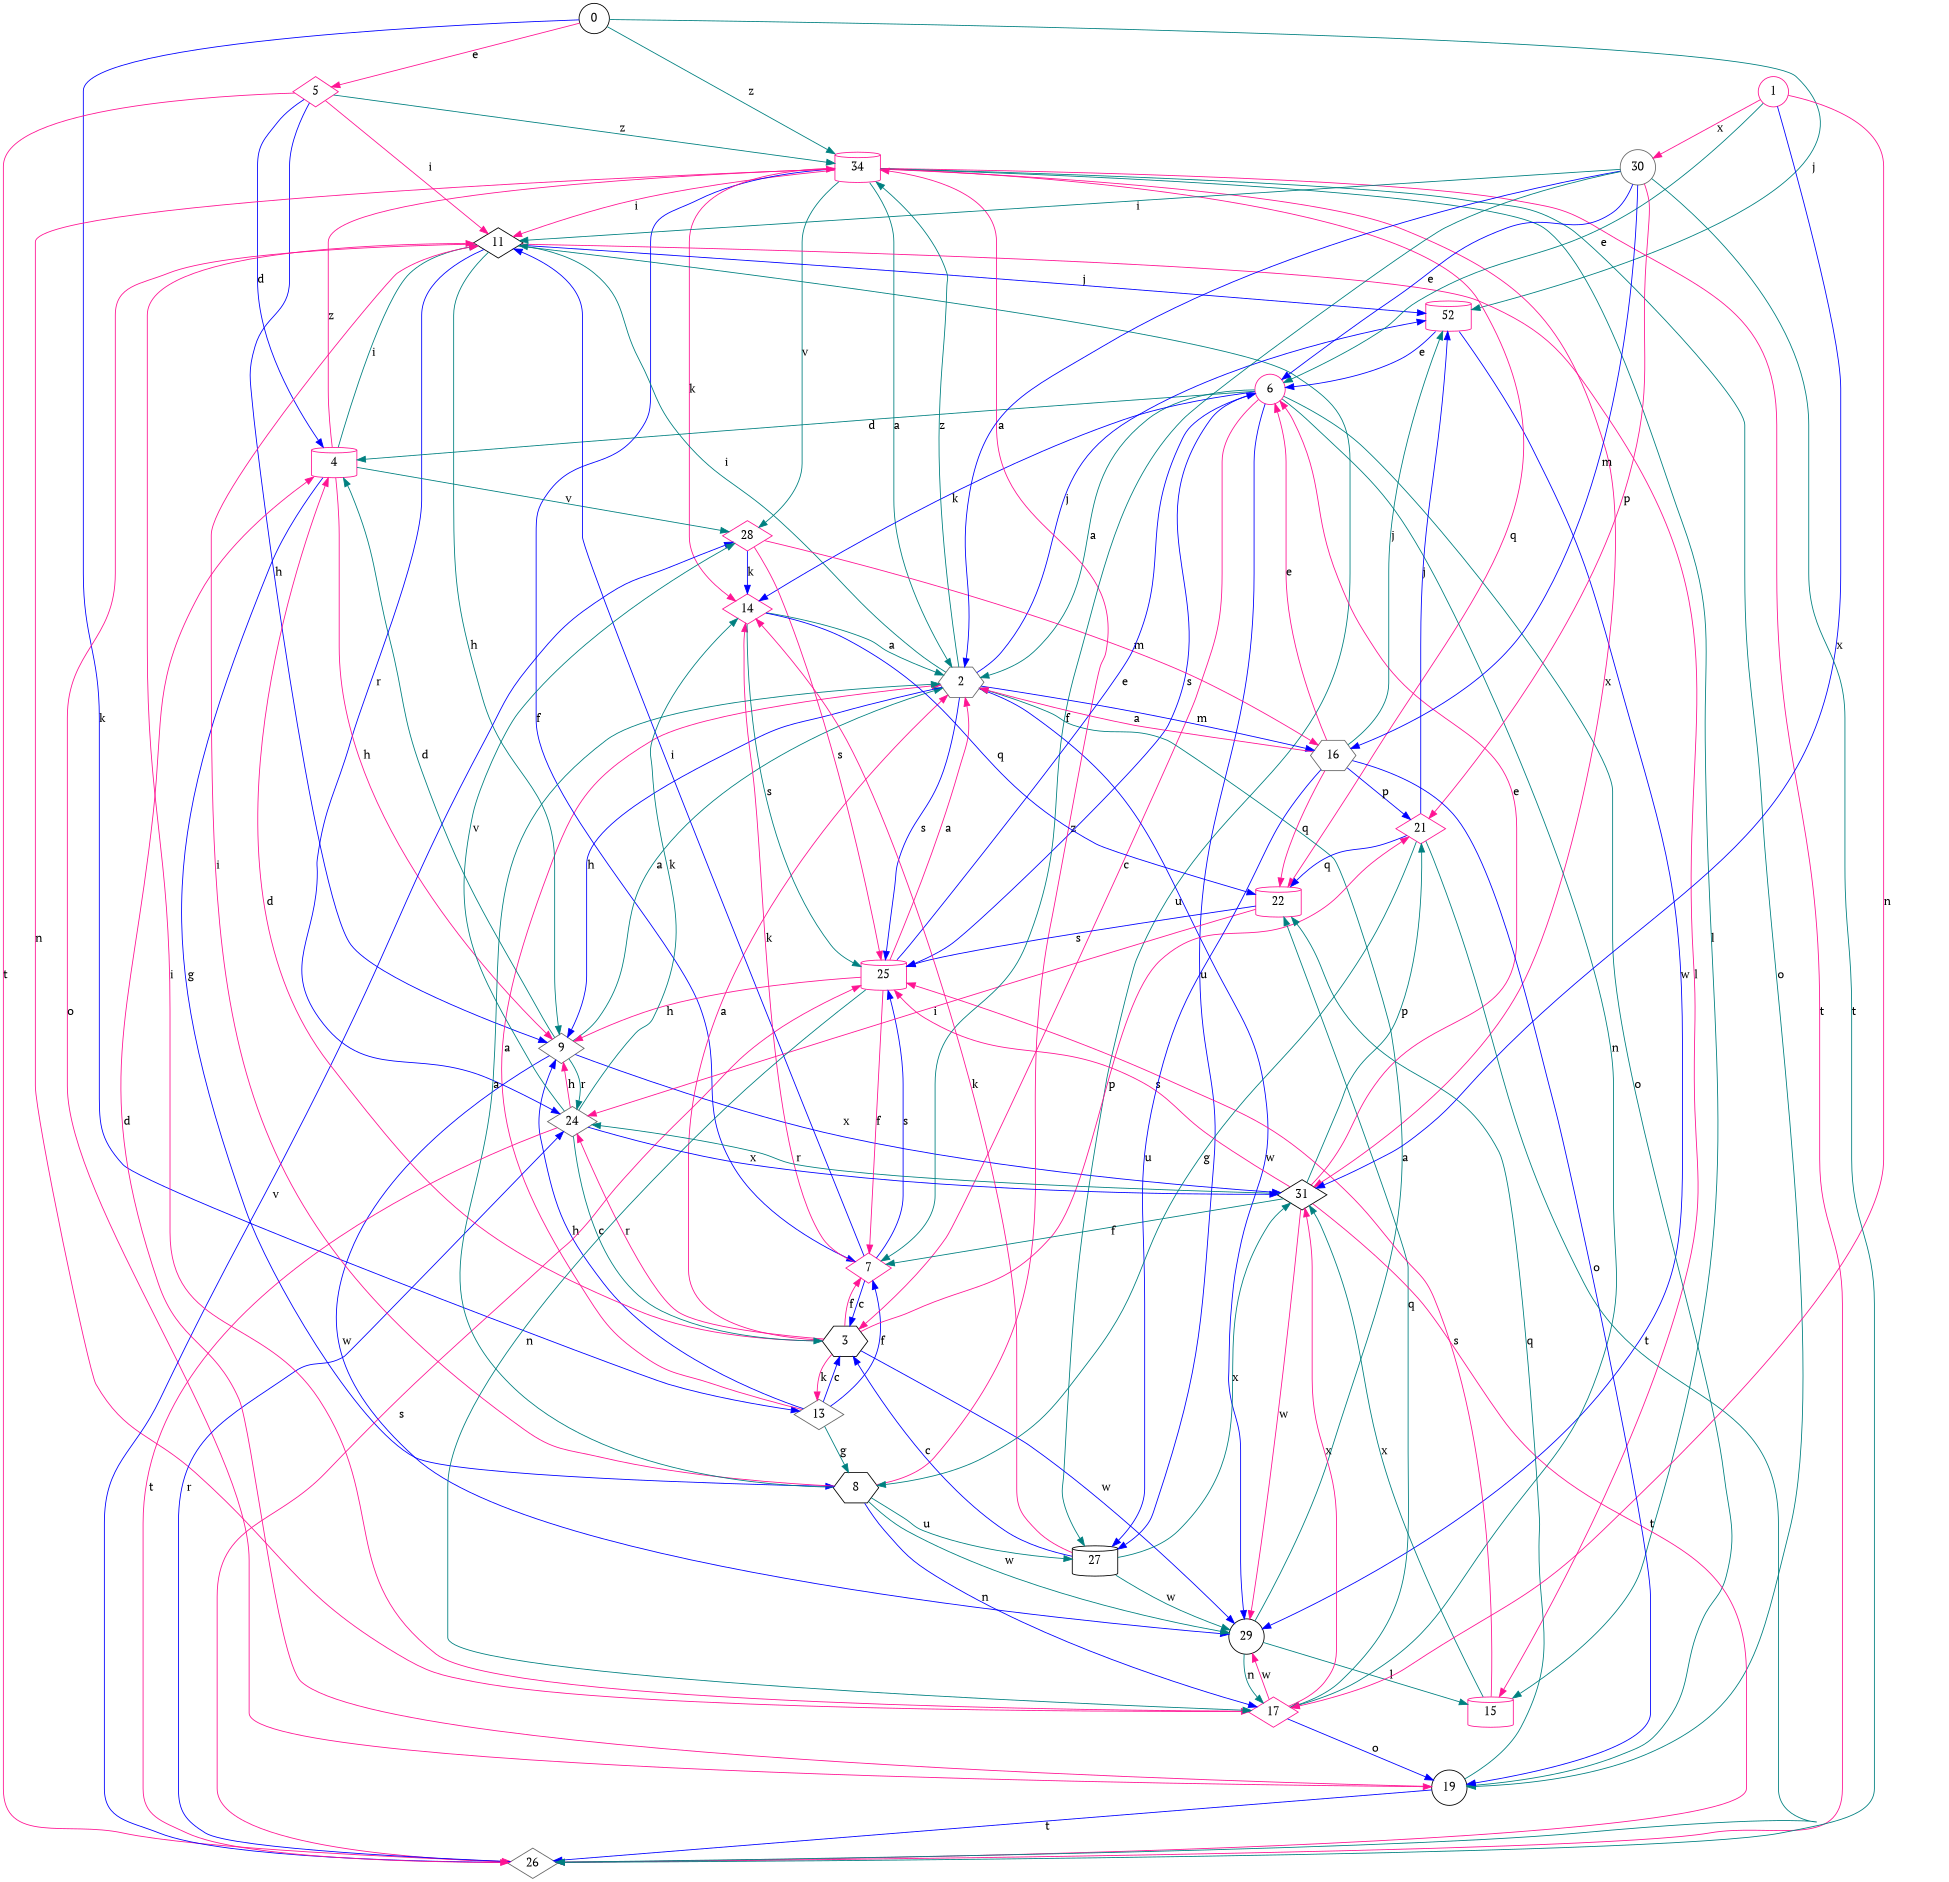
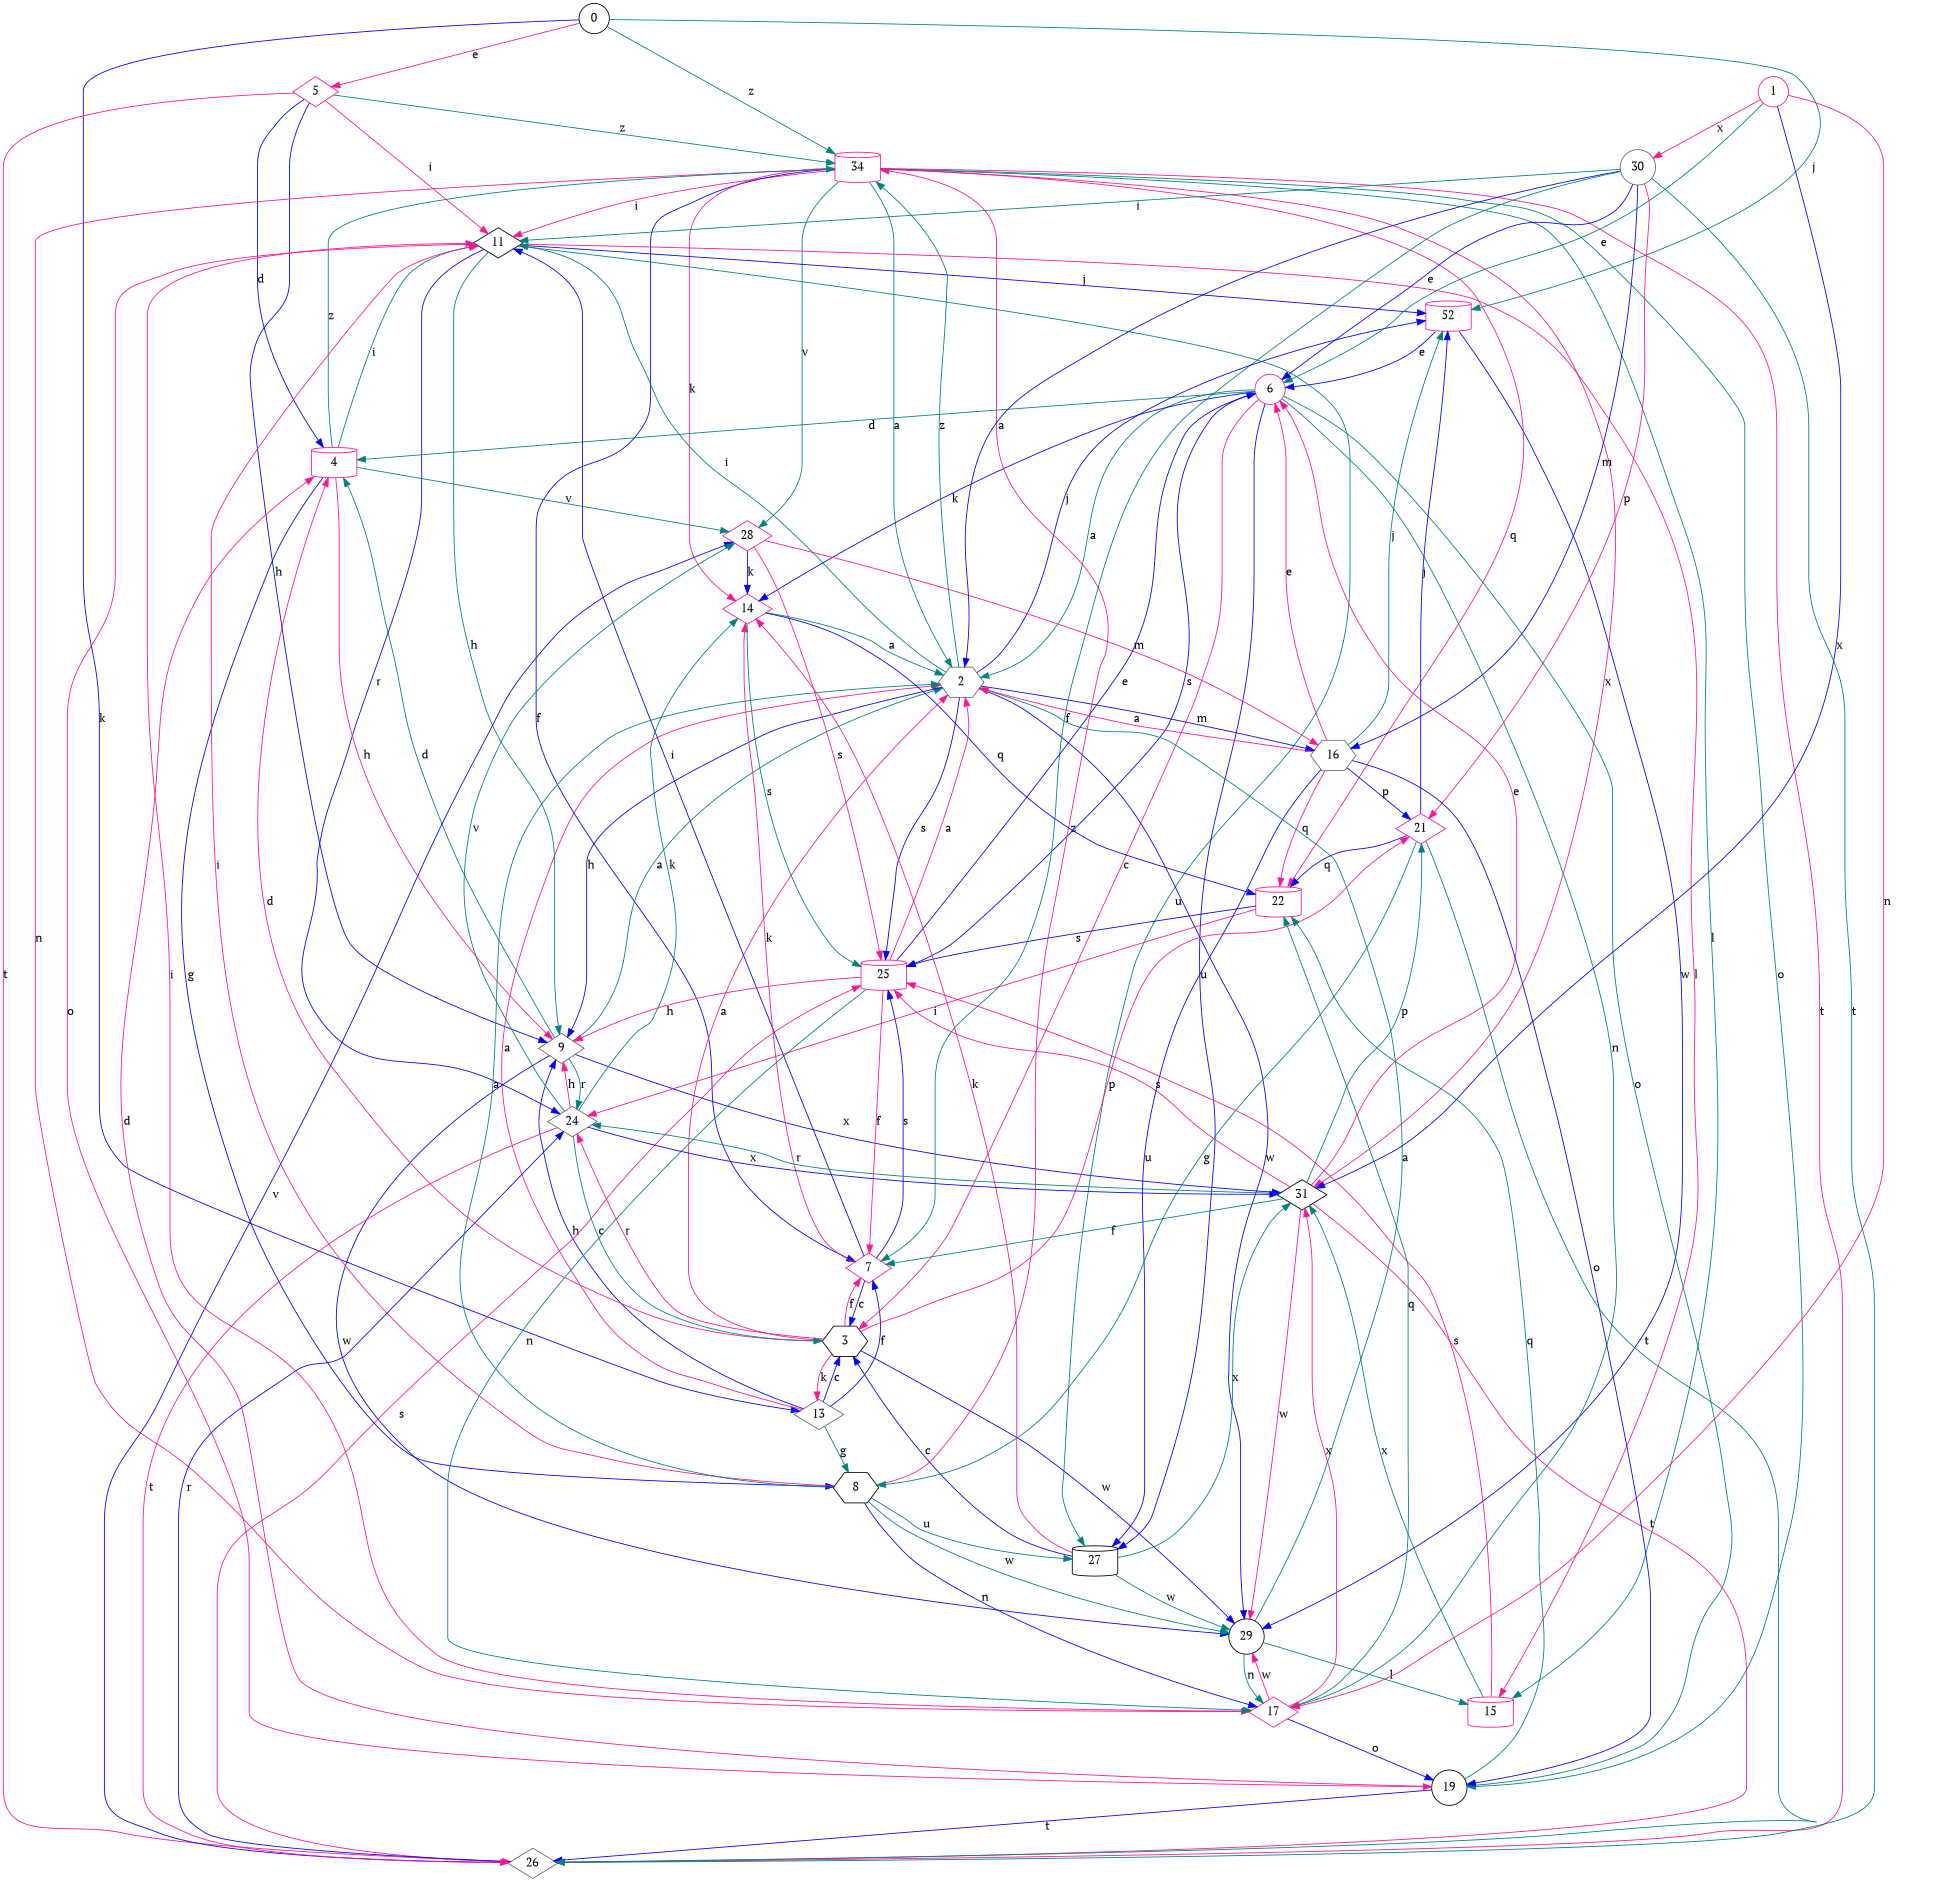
(470, 196) -> (470, 196)
